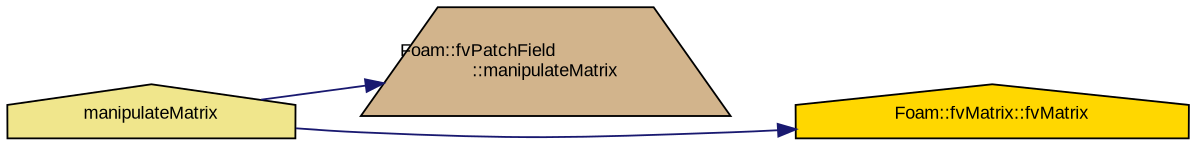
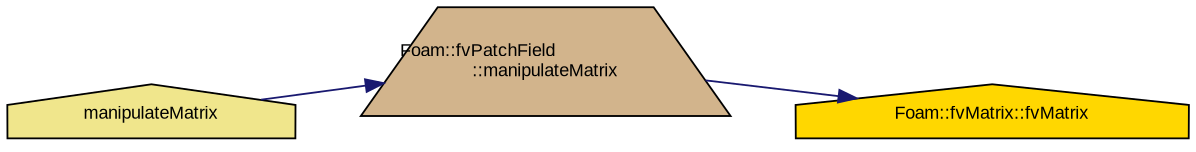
(537, 137) -> (772, 88)
